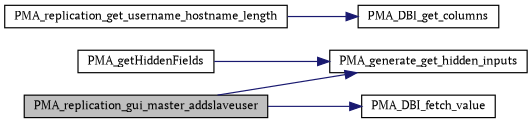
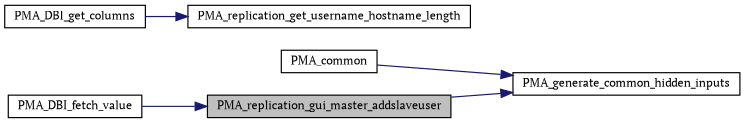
(317, 17) -> (161, 17)
(146, 61) -> (329, 61)
(428, 61) -> (626, 84)
(309, 106) -> (168, 106)
